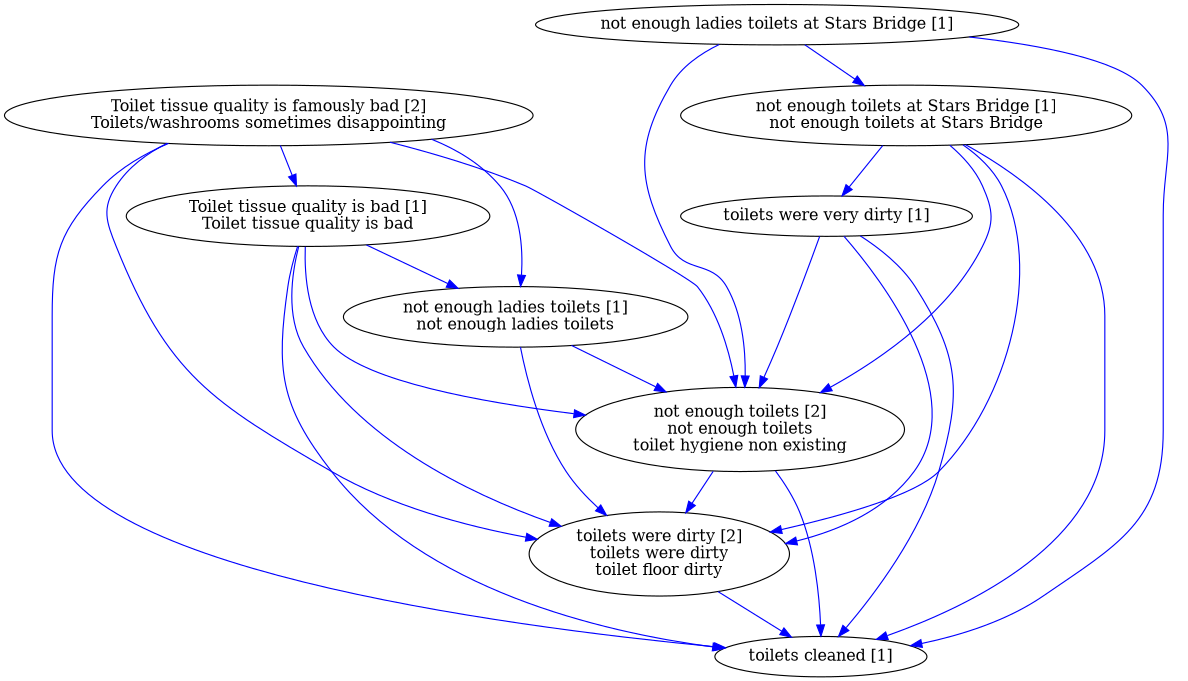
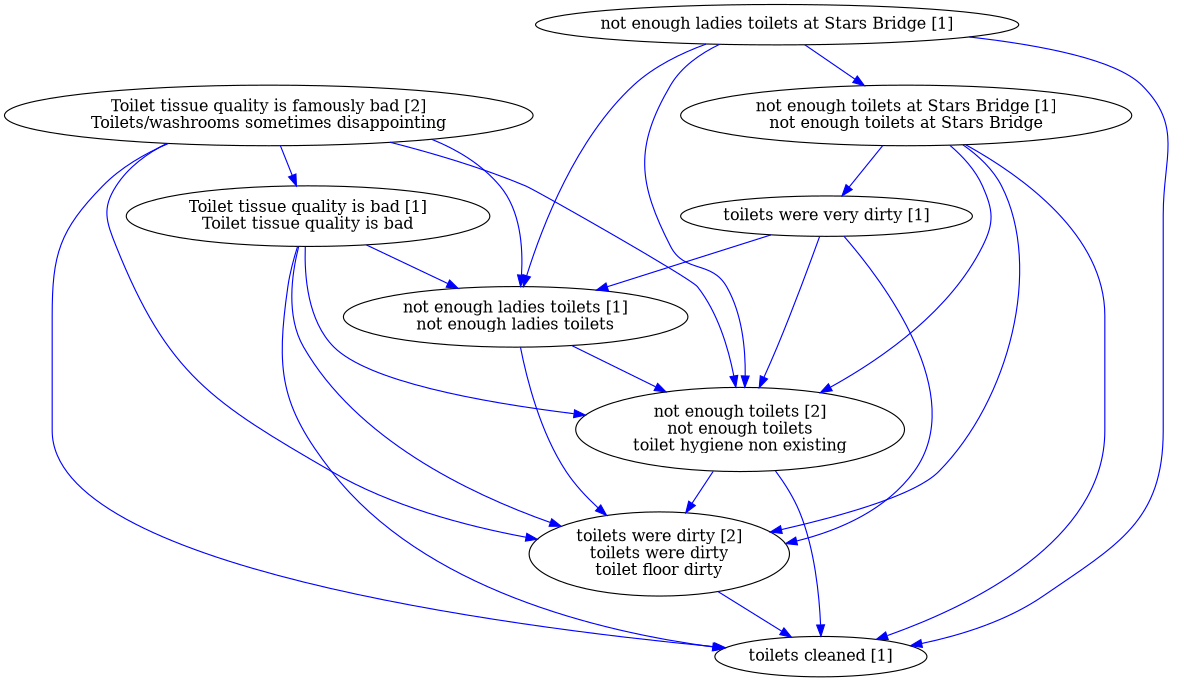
none -> (590, 138)
(949, 429) -> (697, 258)
